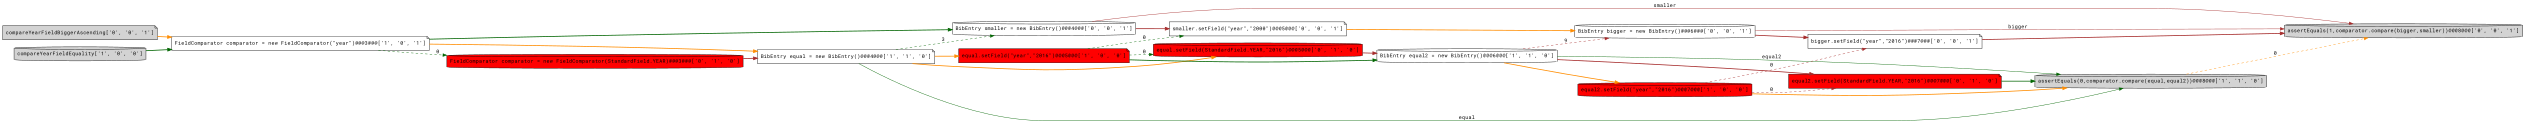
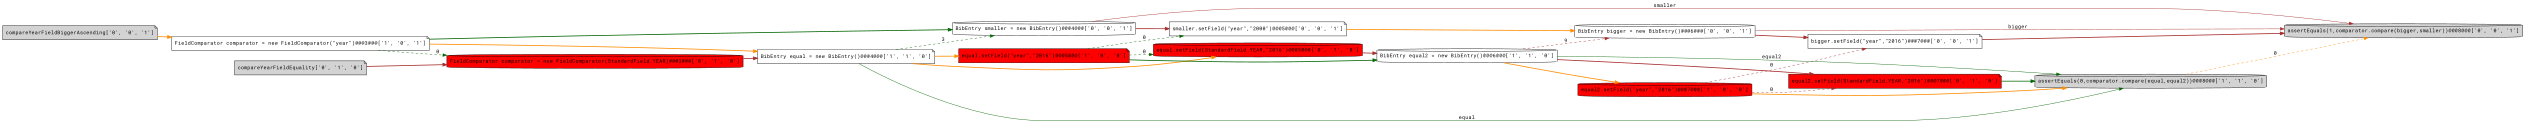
(80, 54) -> none
none -> (301, 68)
